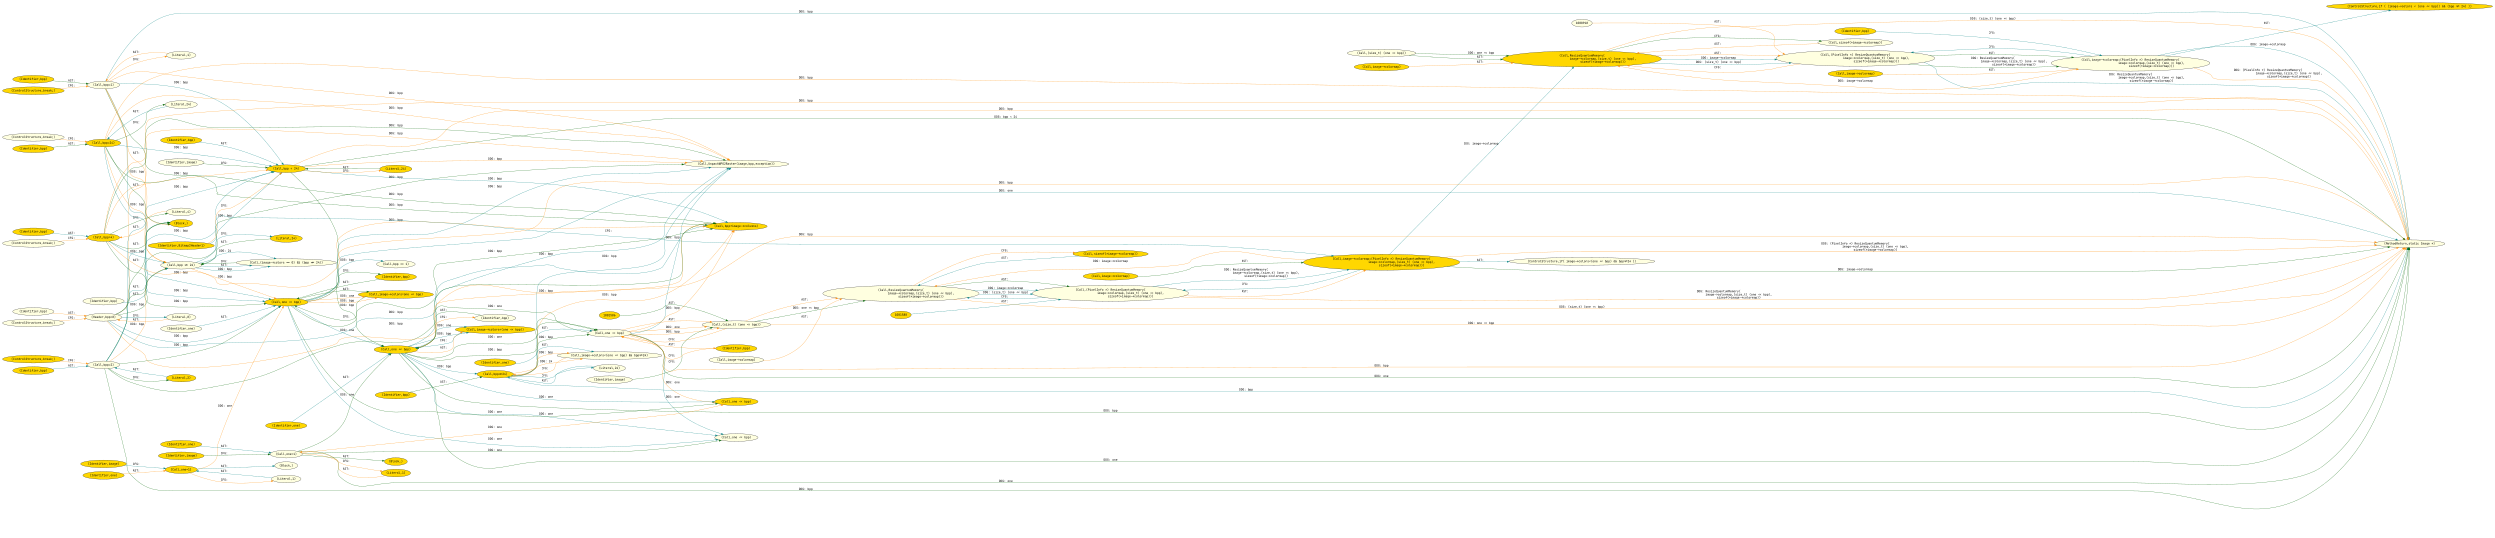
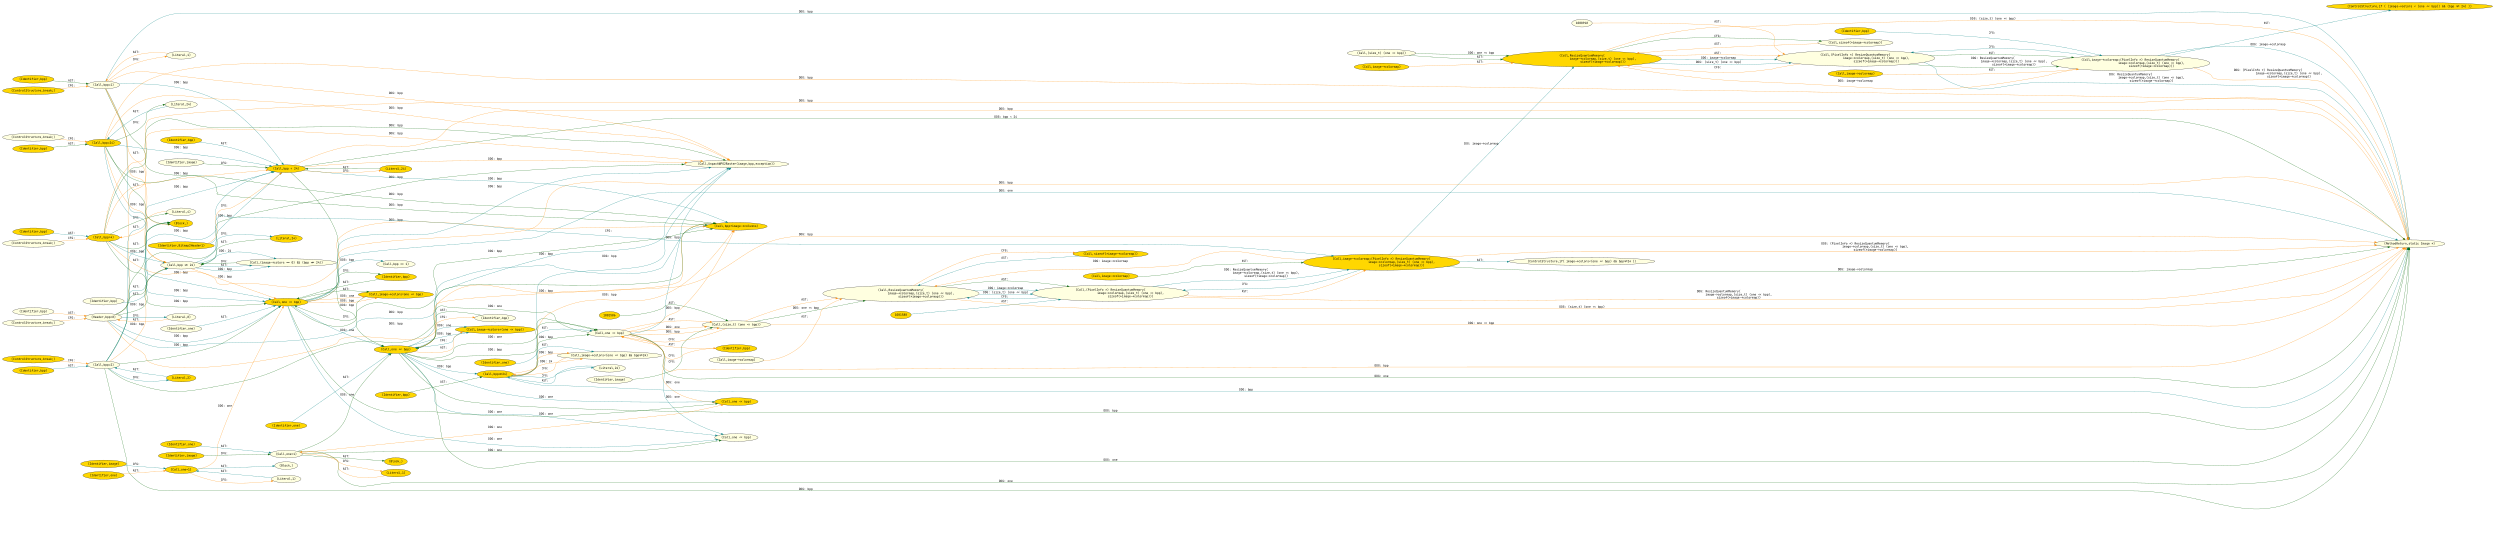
(136, 380) -> (136, 380)
